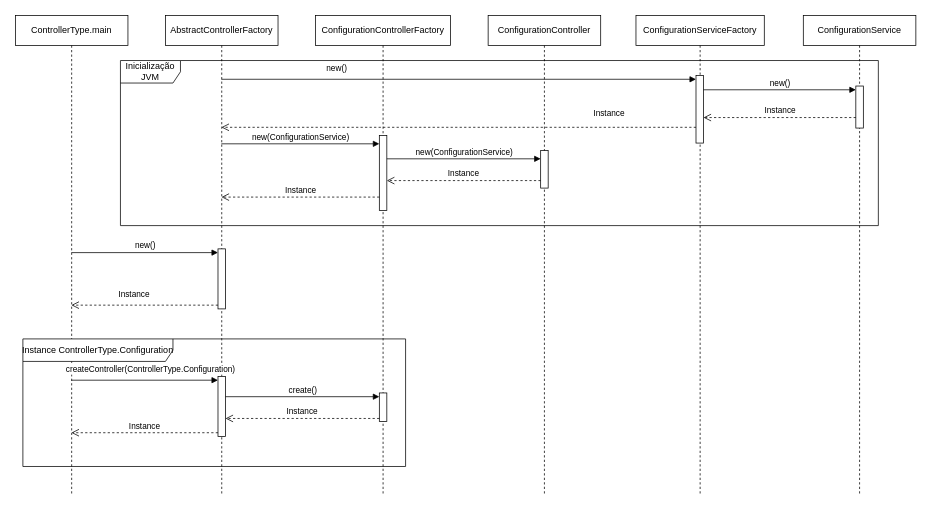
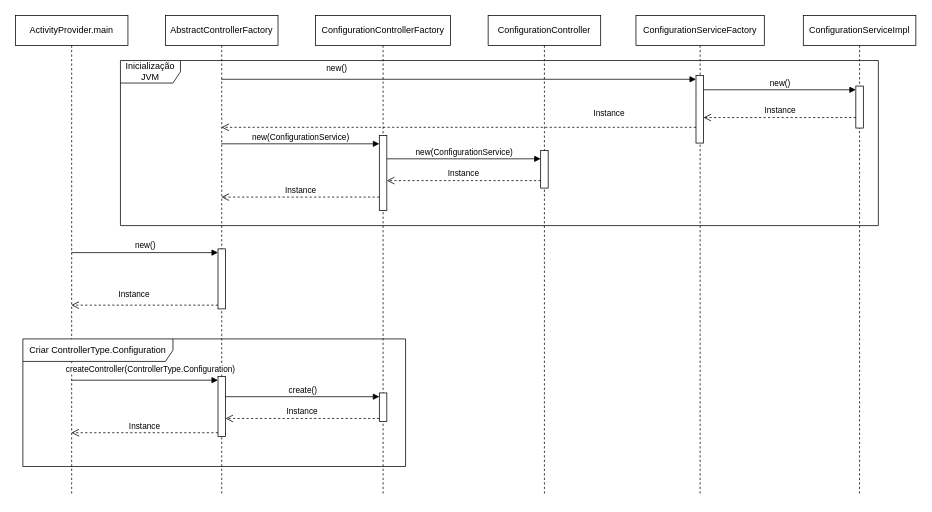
(72, 30) -> (72, 30)
(859, 30) -> (859, 30)
(98, 350) -> (98, 350)
